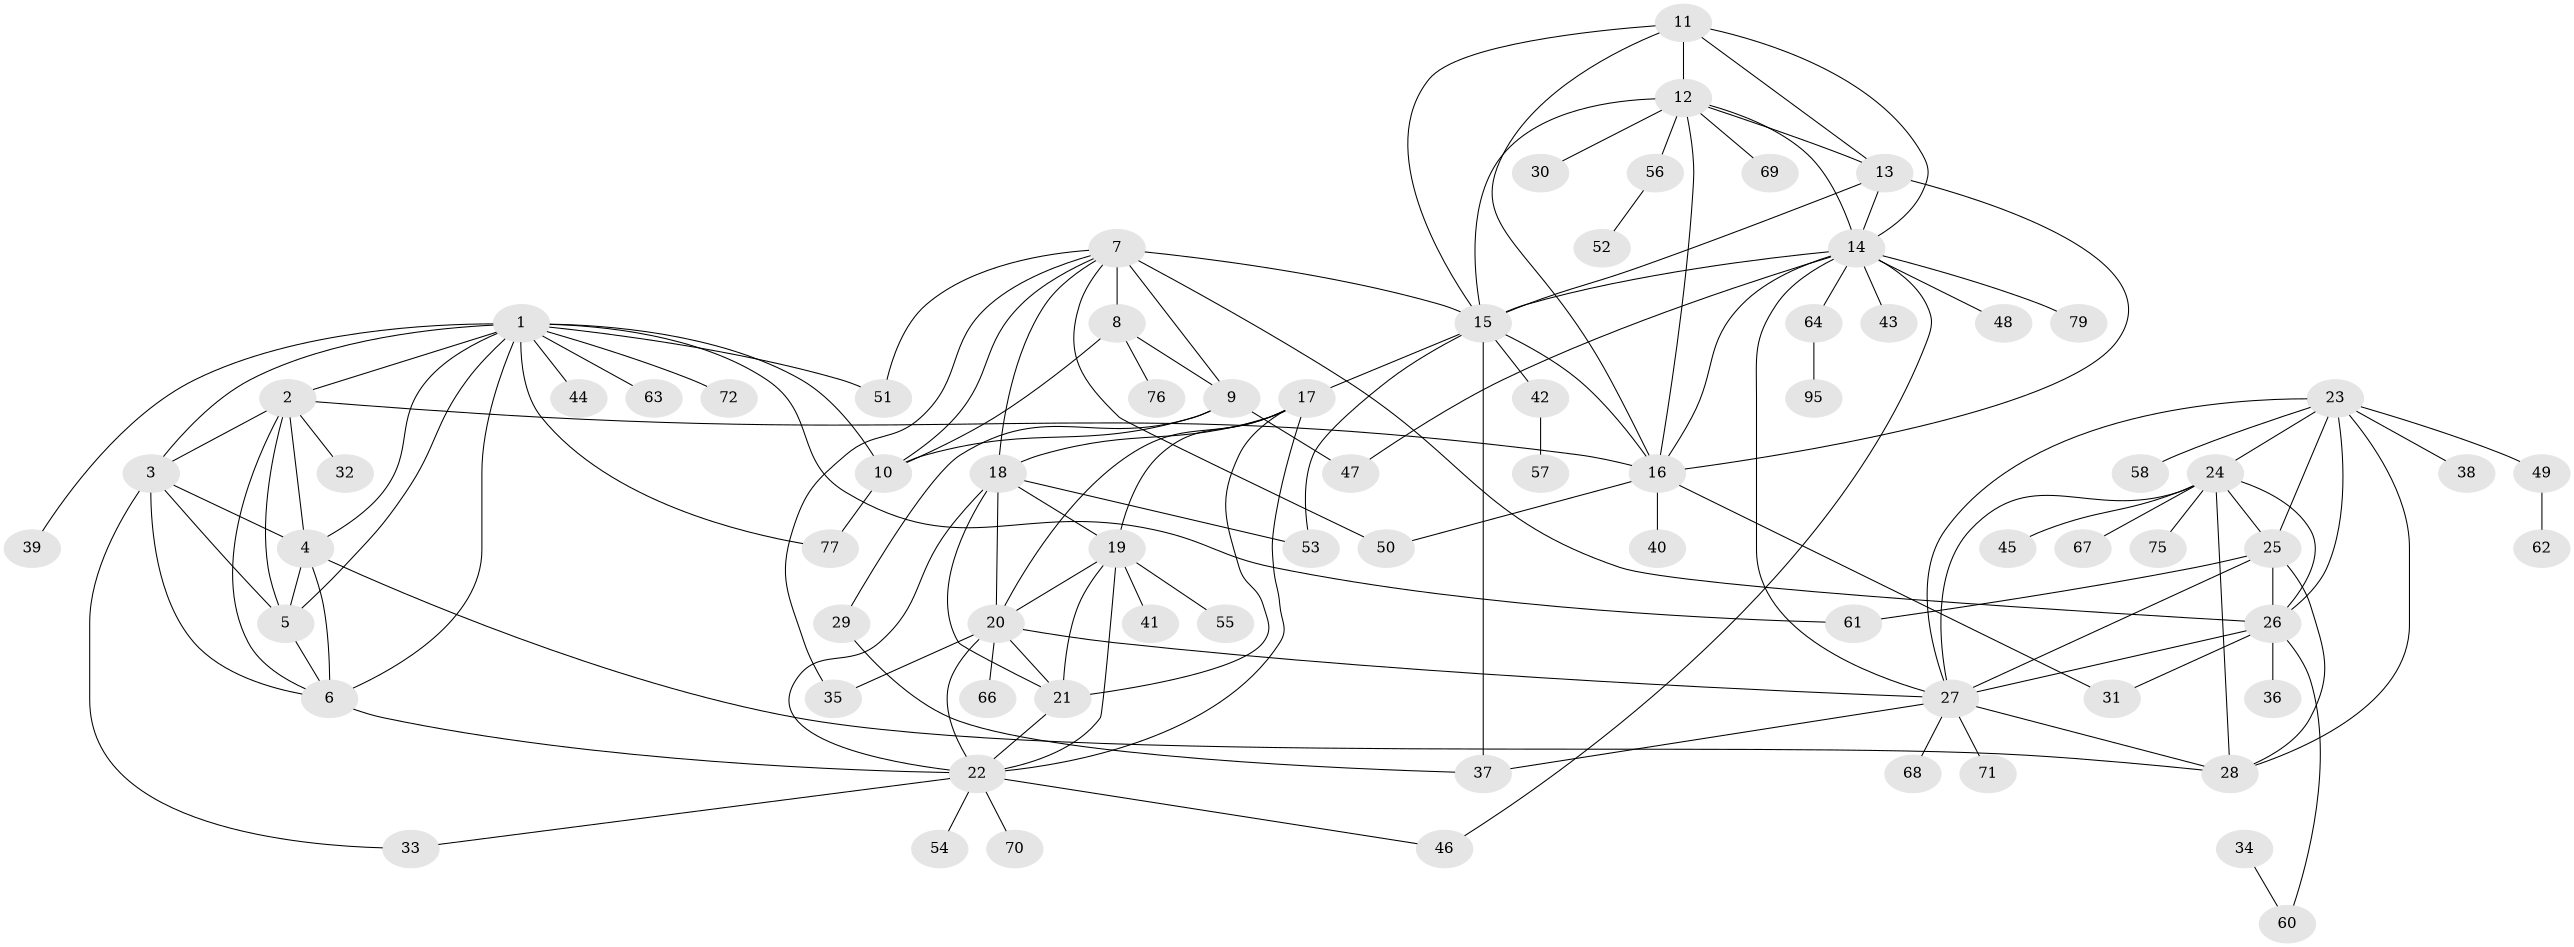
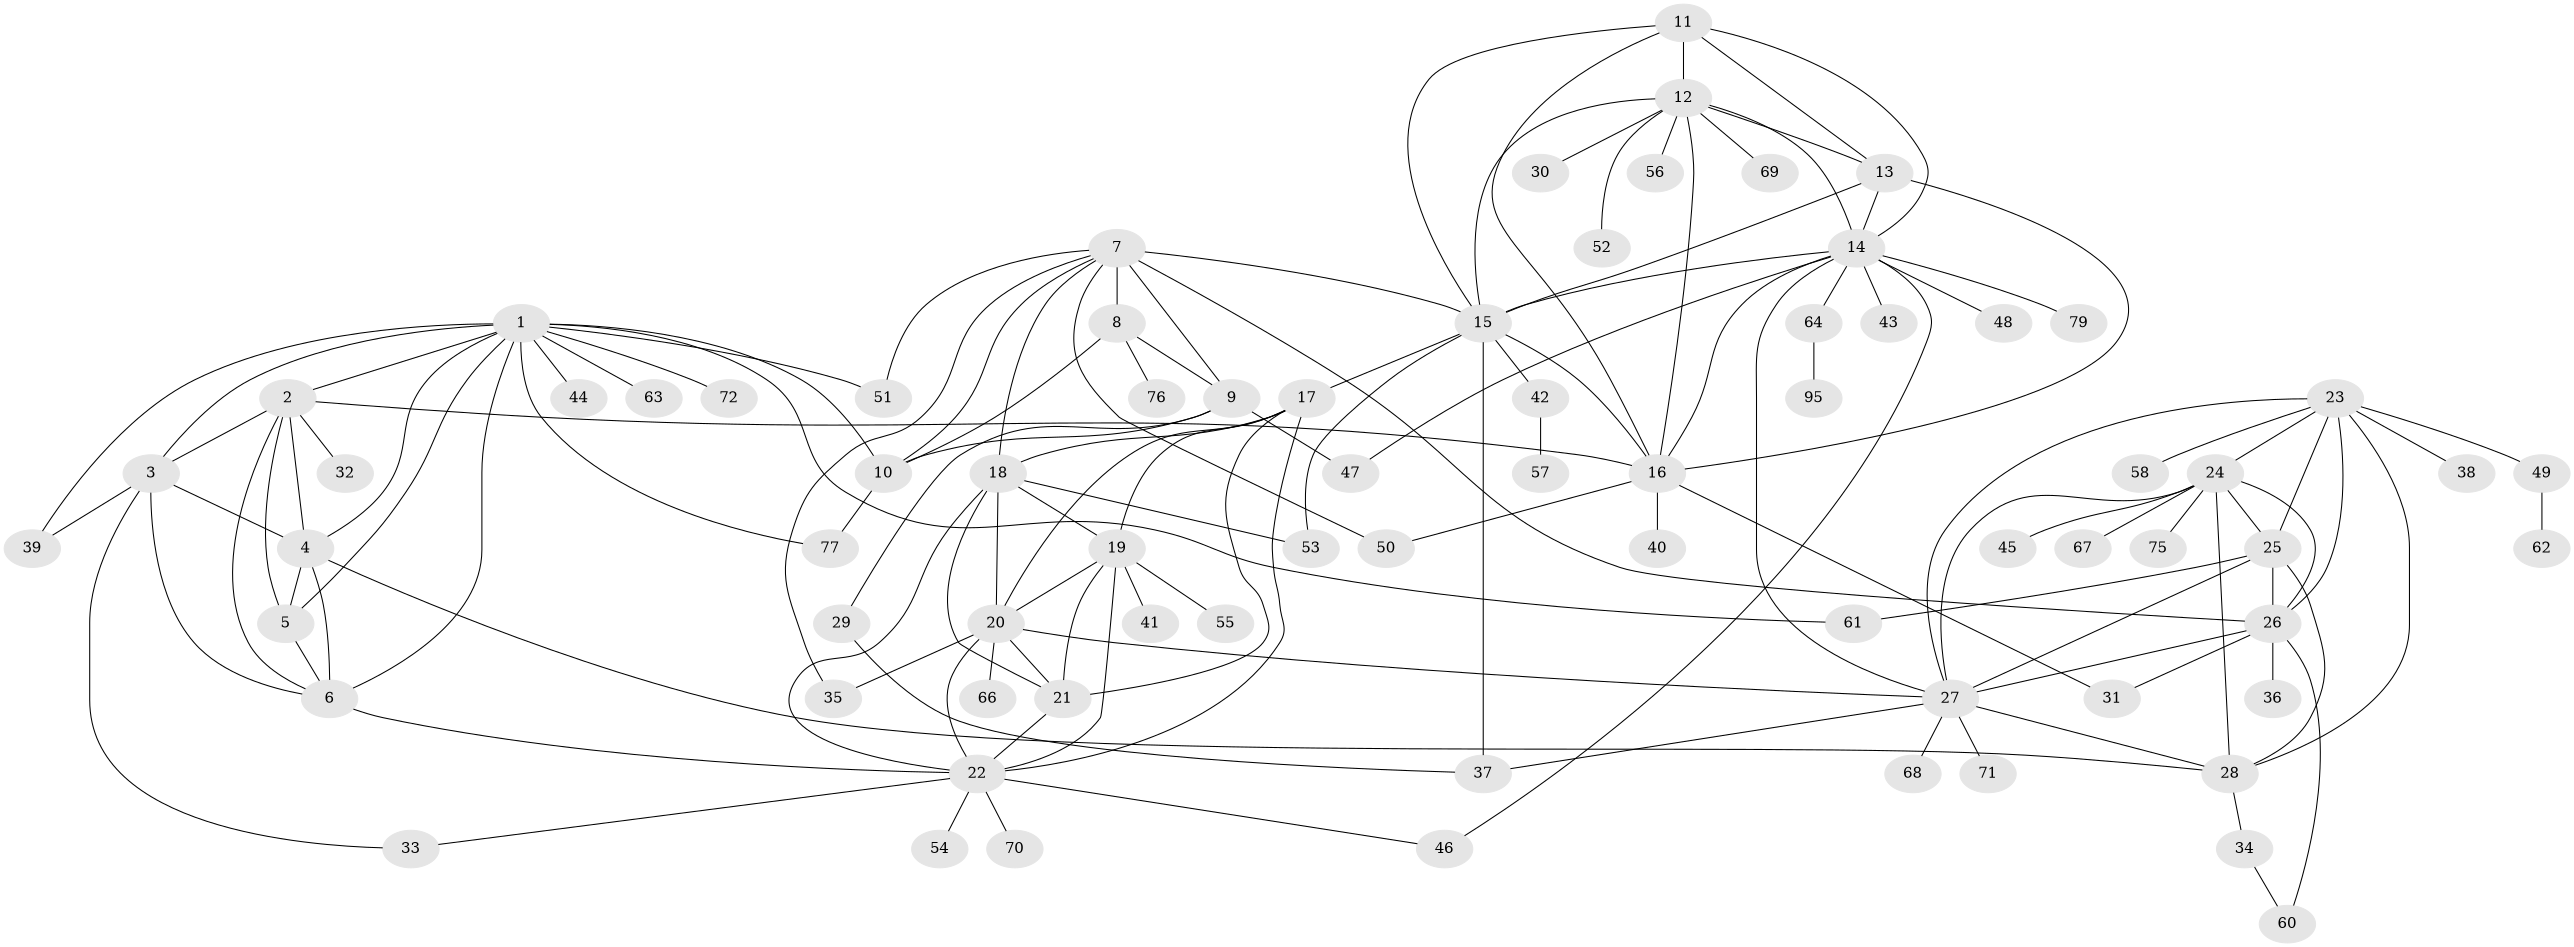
(1629, 211) -> (1615, 161)
(217, 549) -> (92, 511)
none -> (2237, 811)
